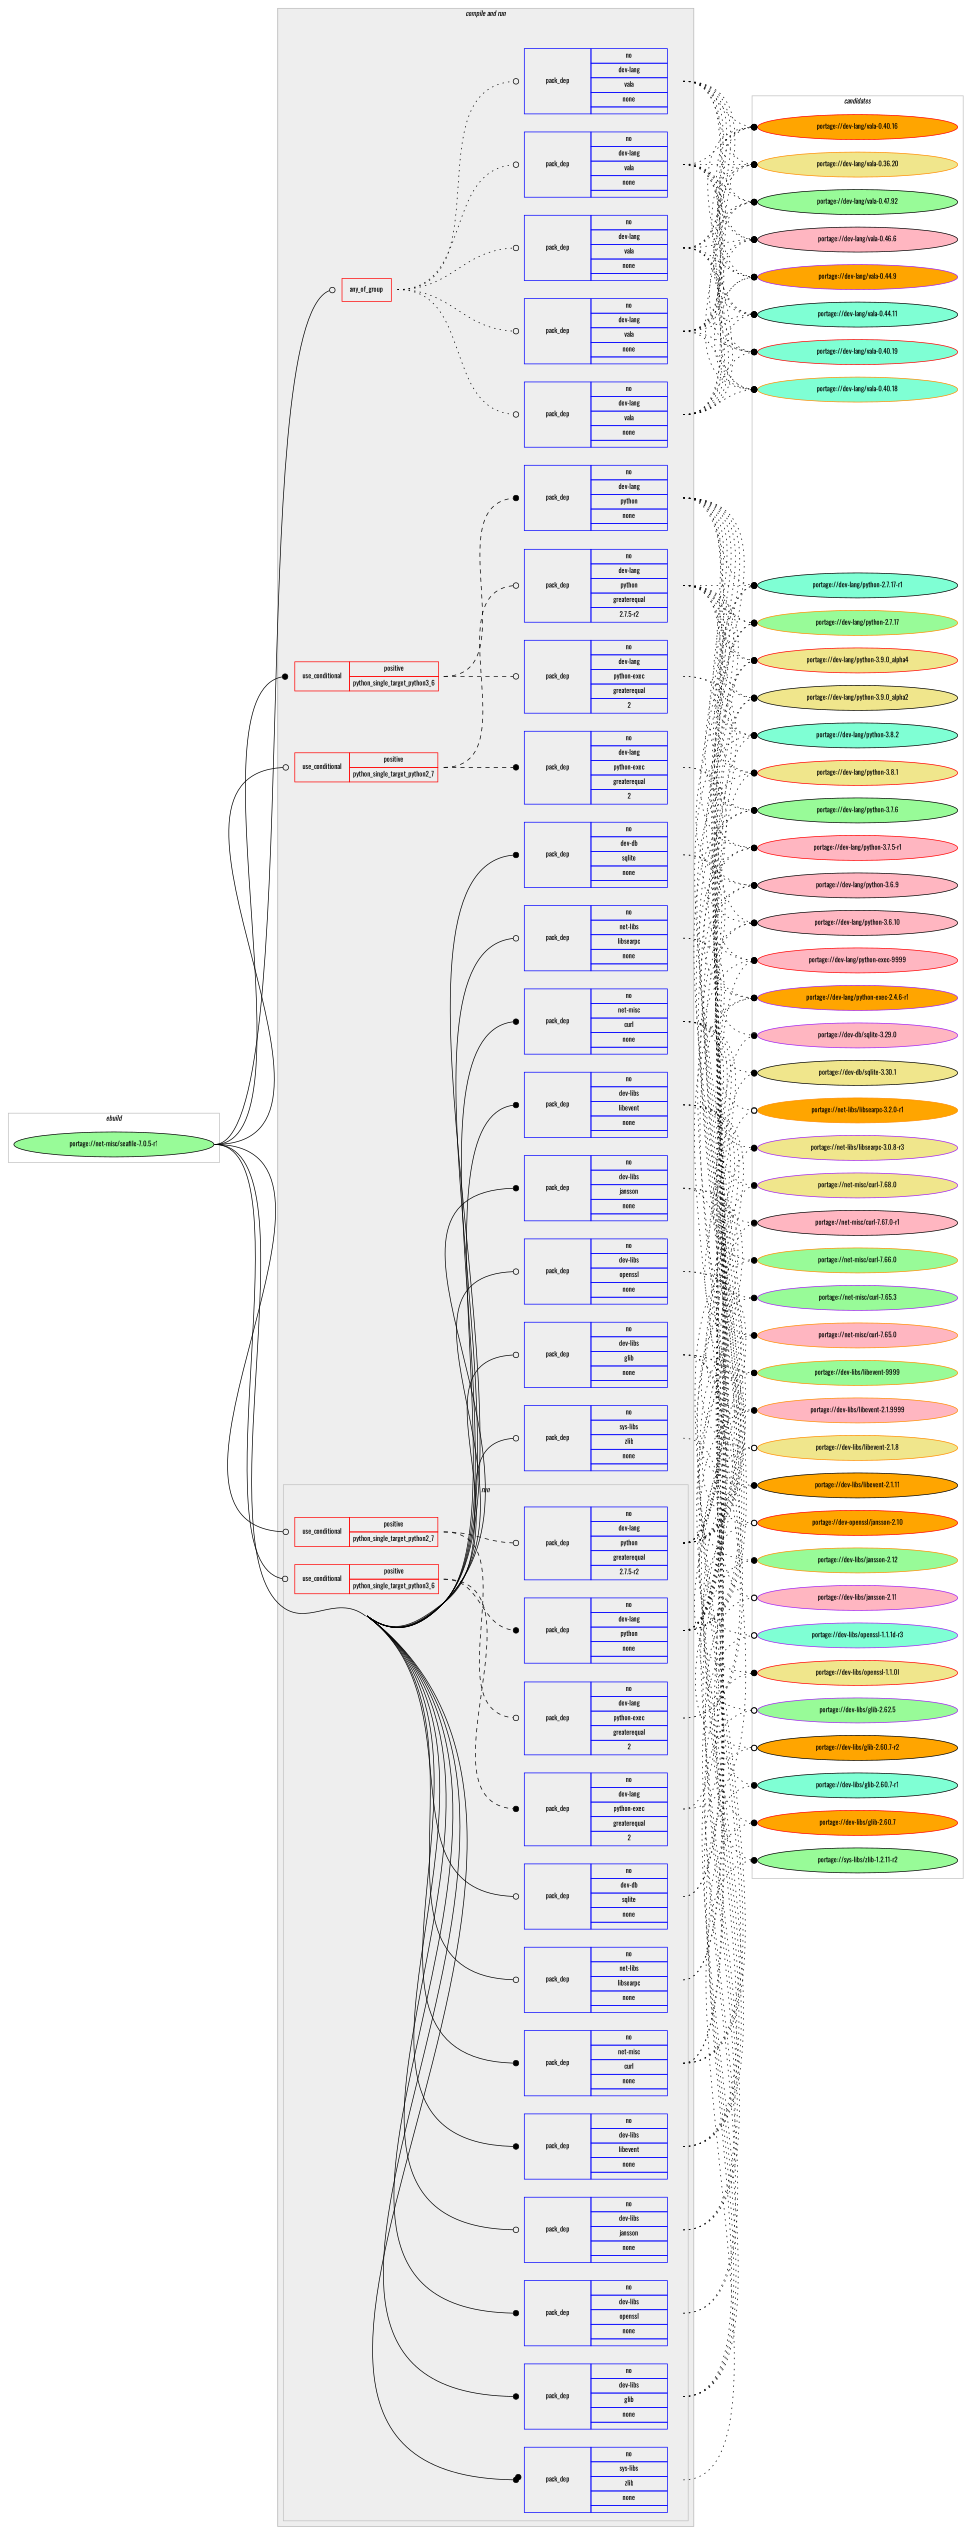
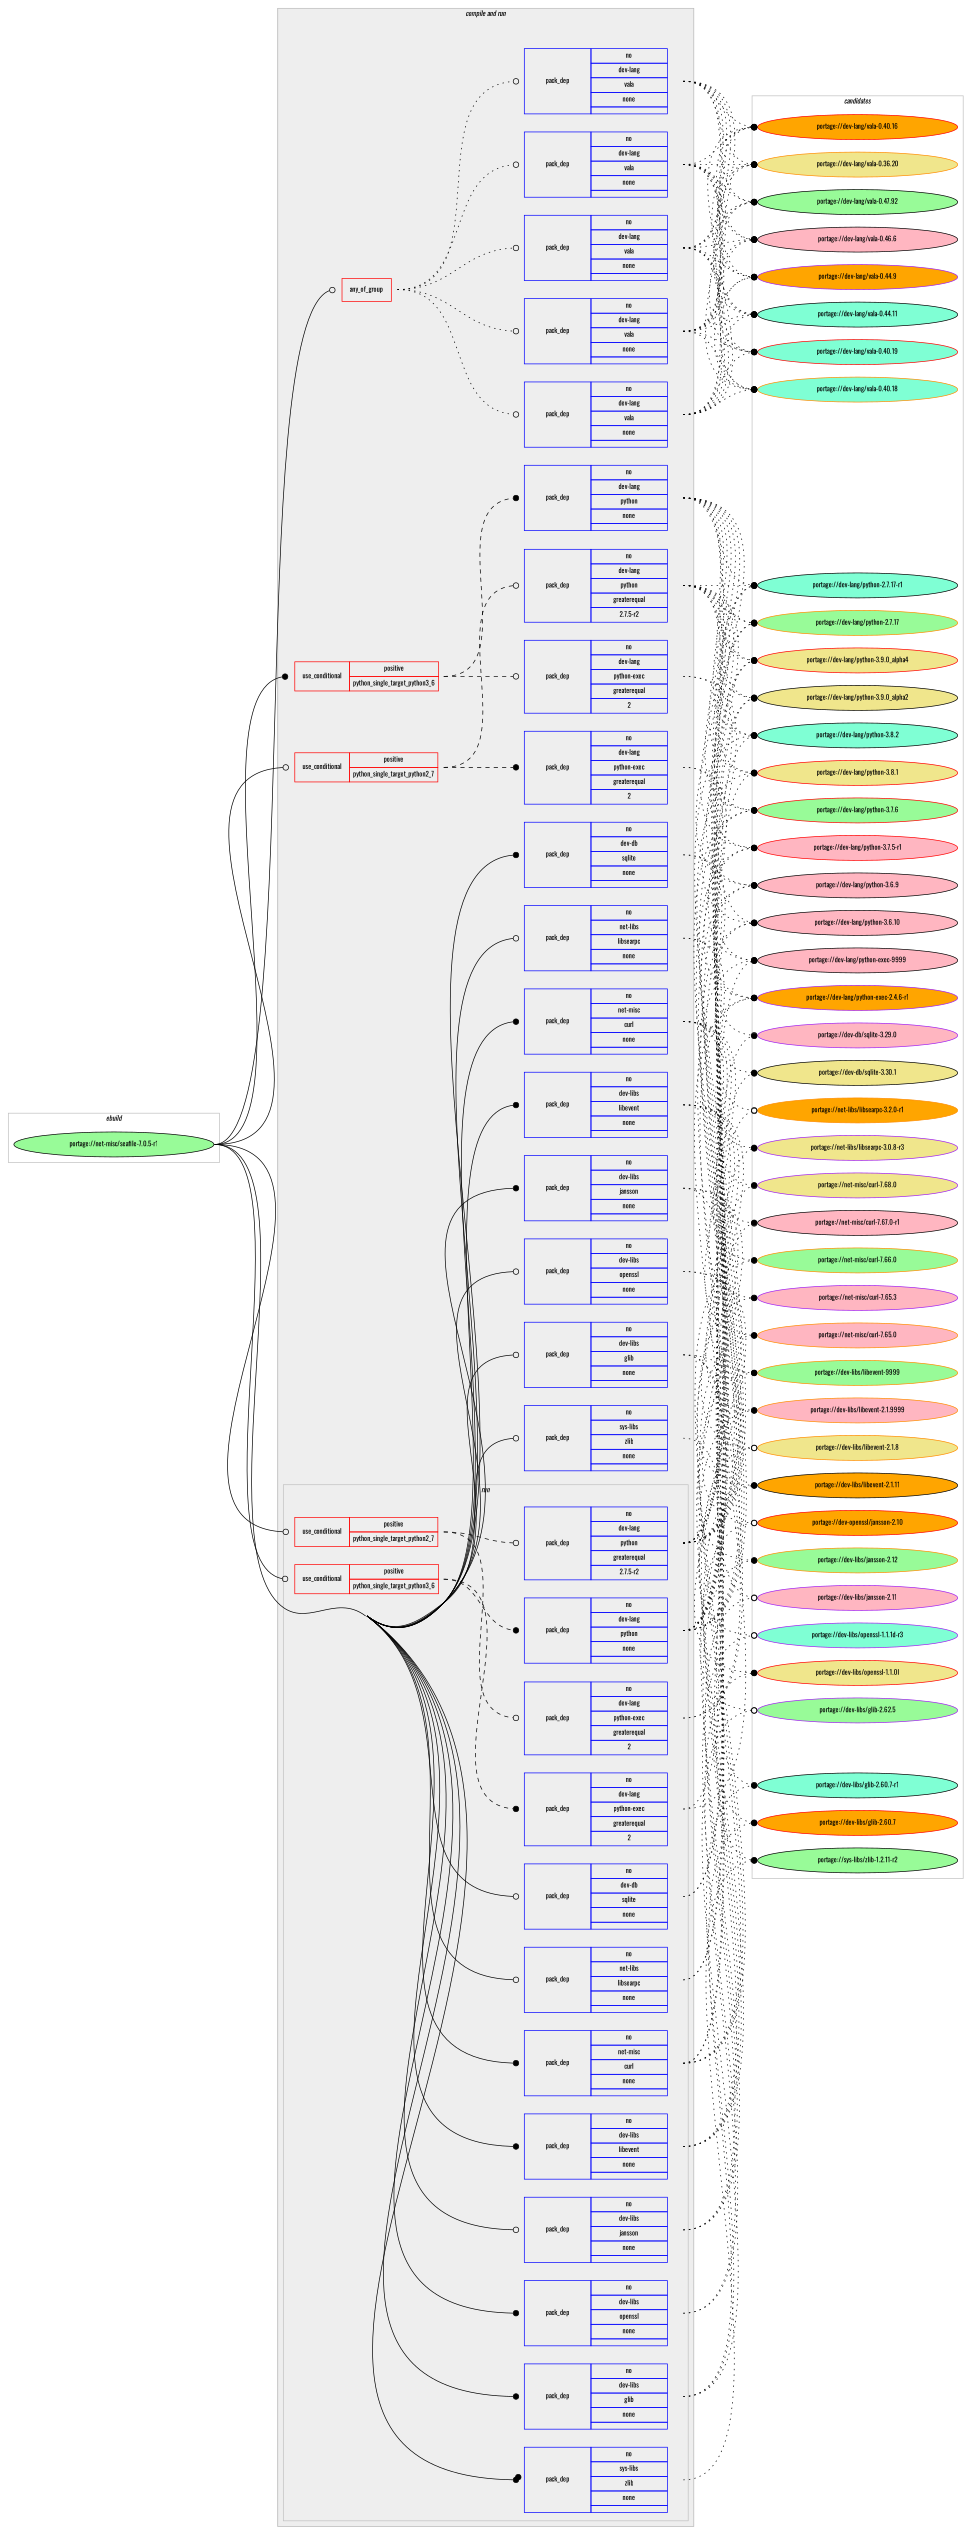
(858, 810) -> (858, 810)
(858, 960) -> (858, 960)
(858, 1298) -> (858, 1298)
(858, 1748) -> none
